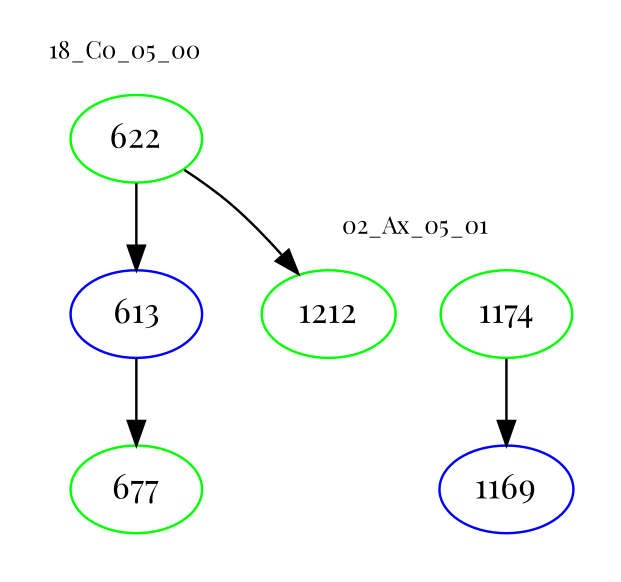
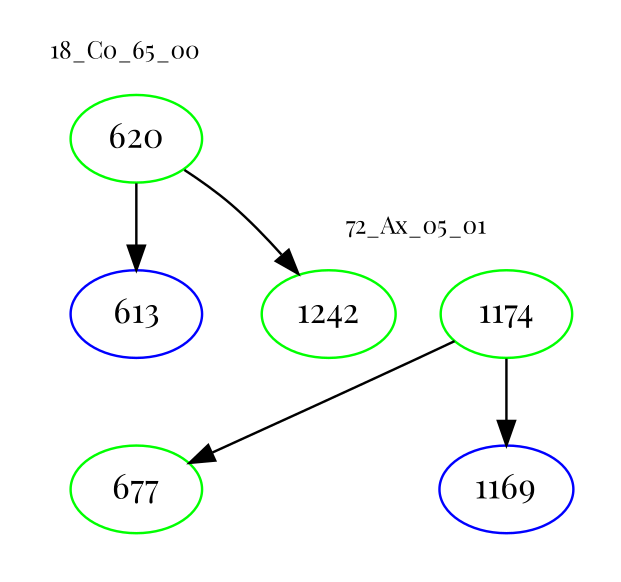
(125, 52) -> (125, 52)
(136, 139) -> (136, 139)
(416, 228) -> (416, 228)
(329, 314) -> (329, 314)
(136, 390) -> (334, 397)
